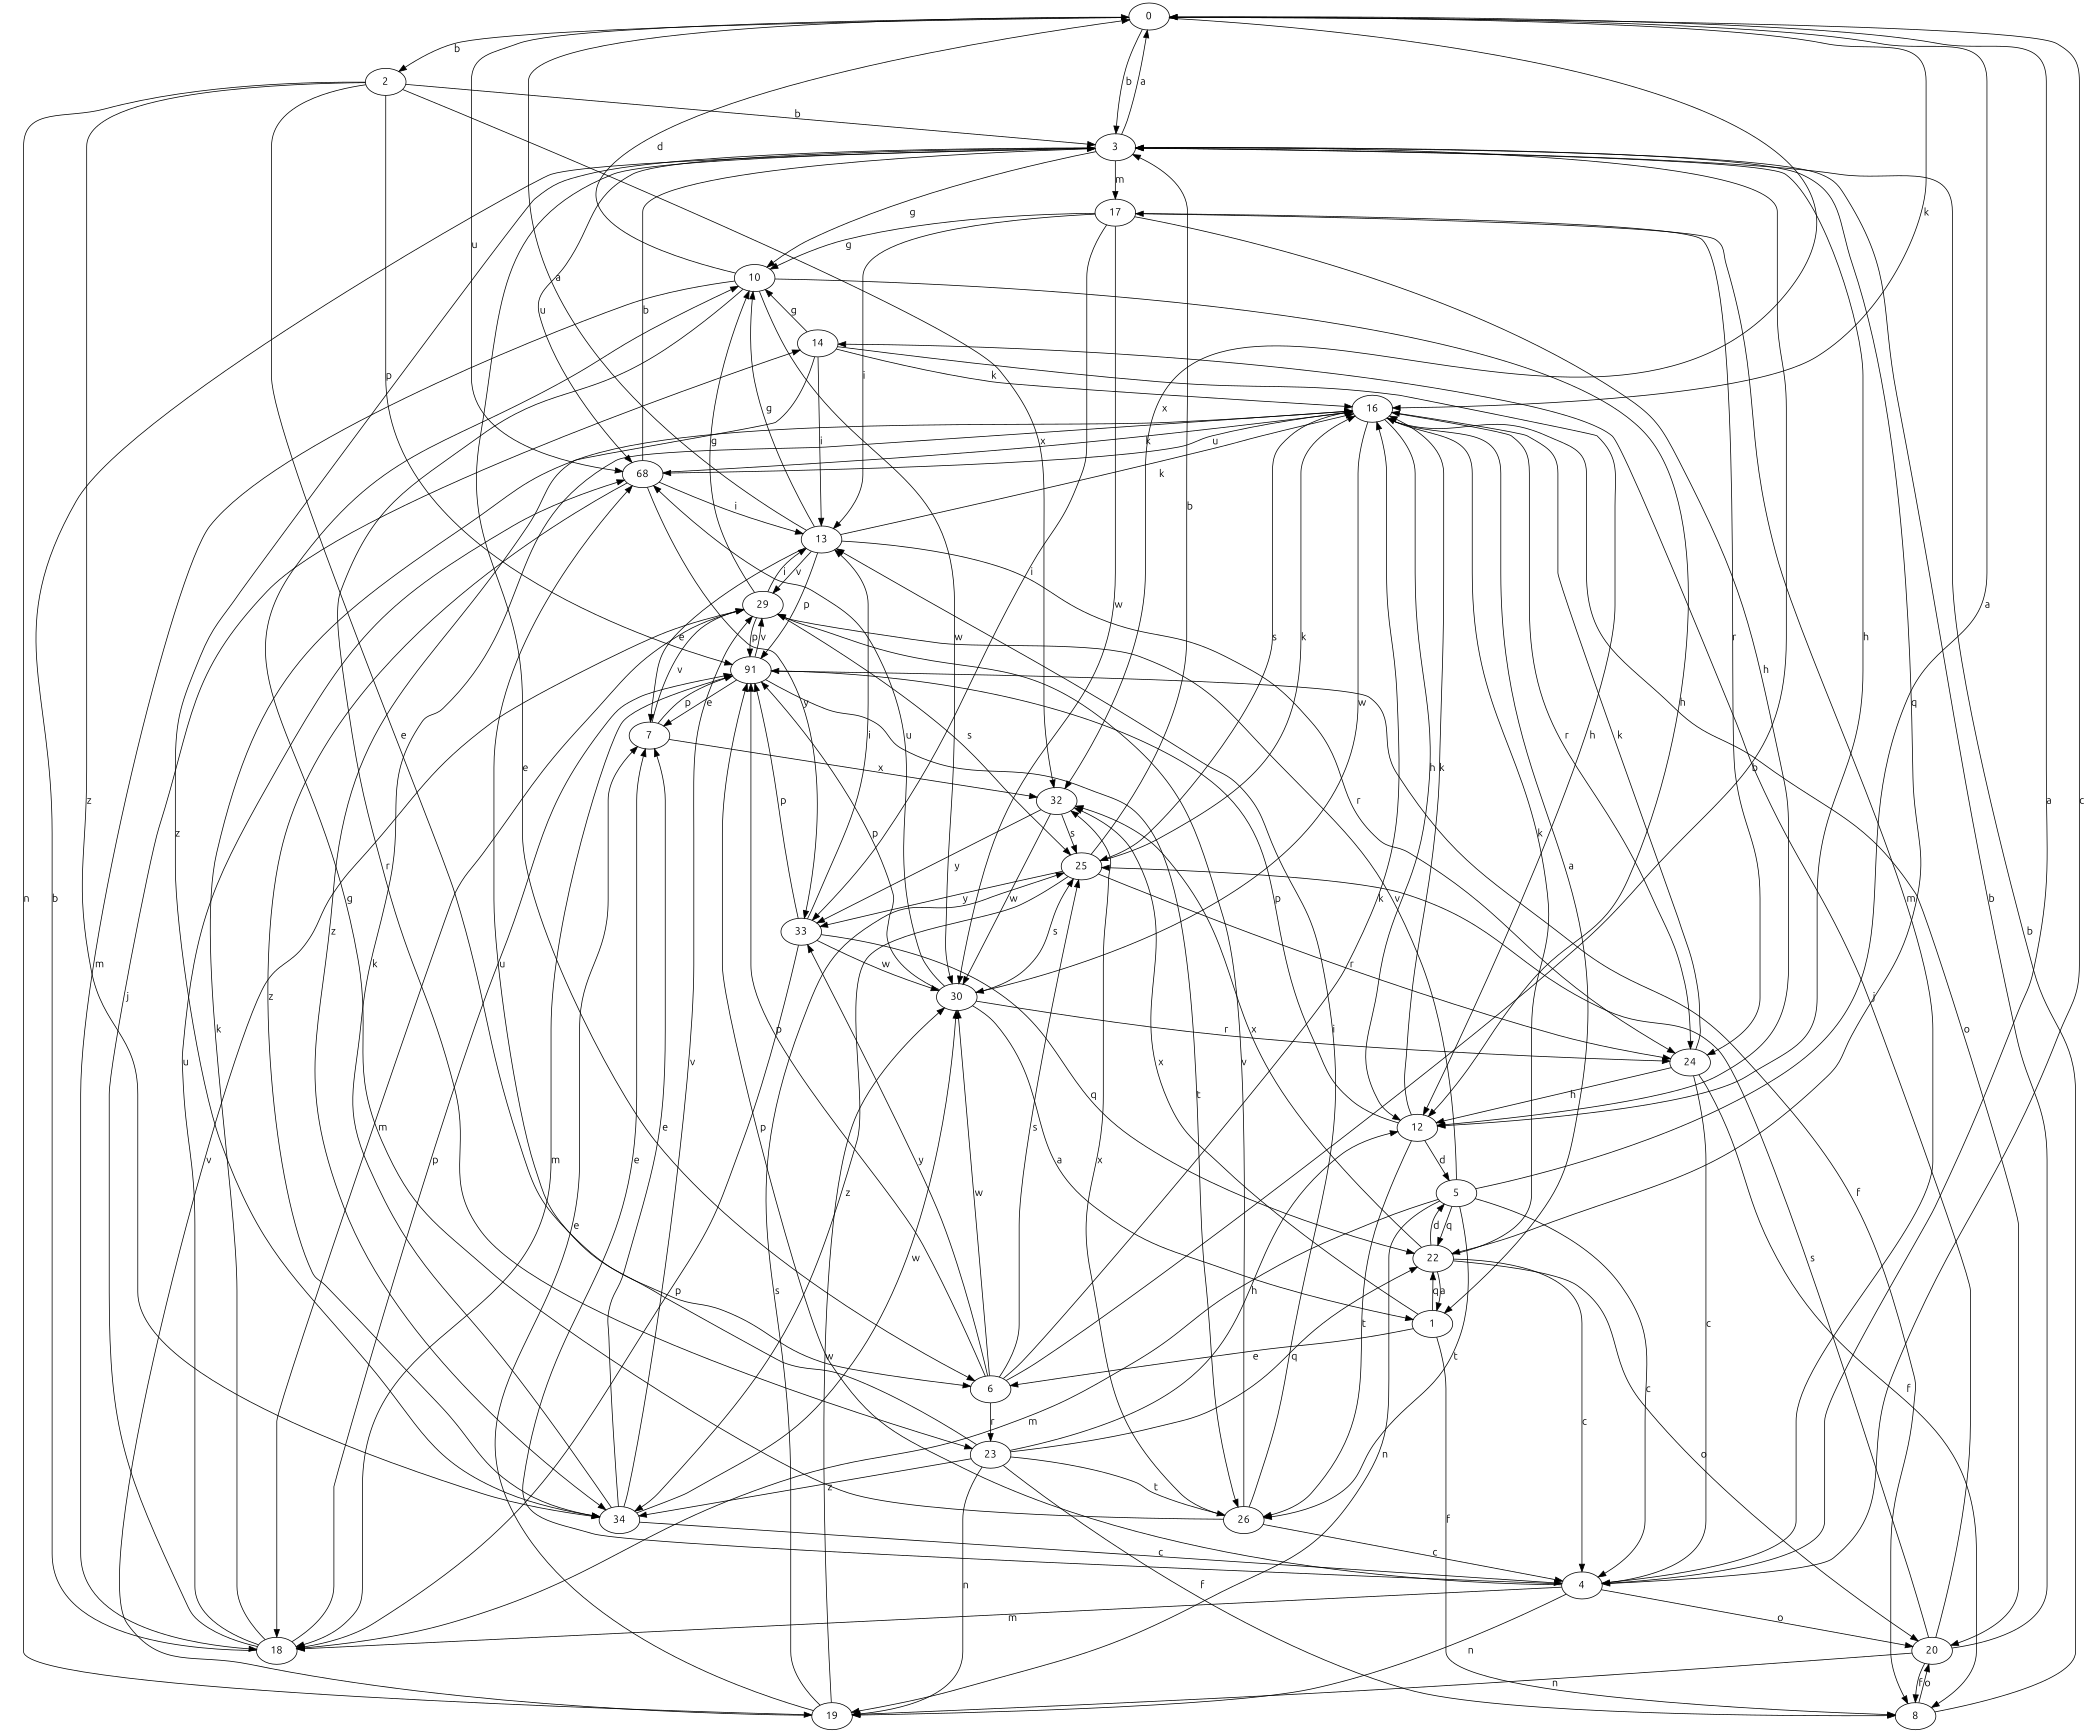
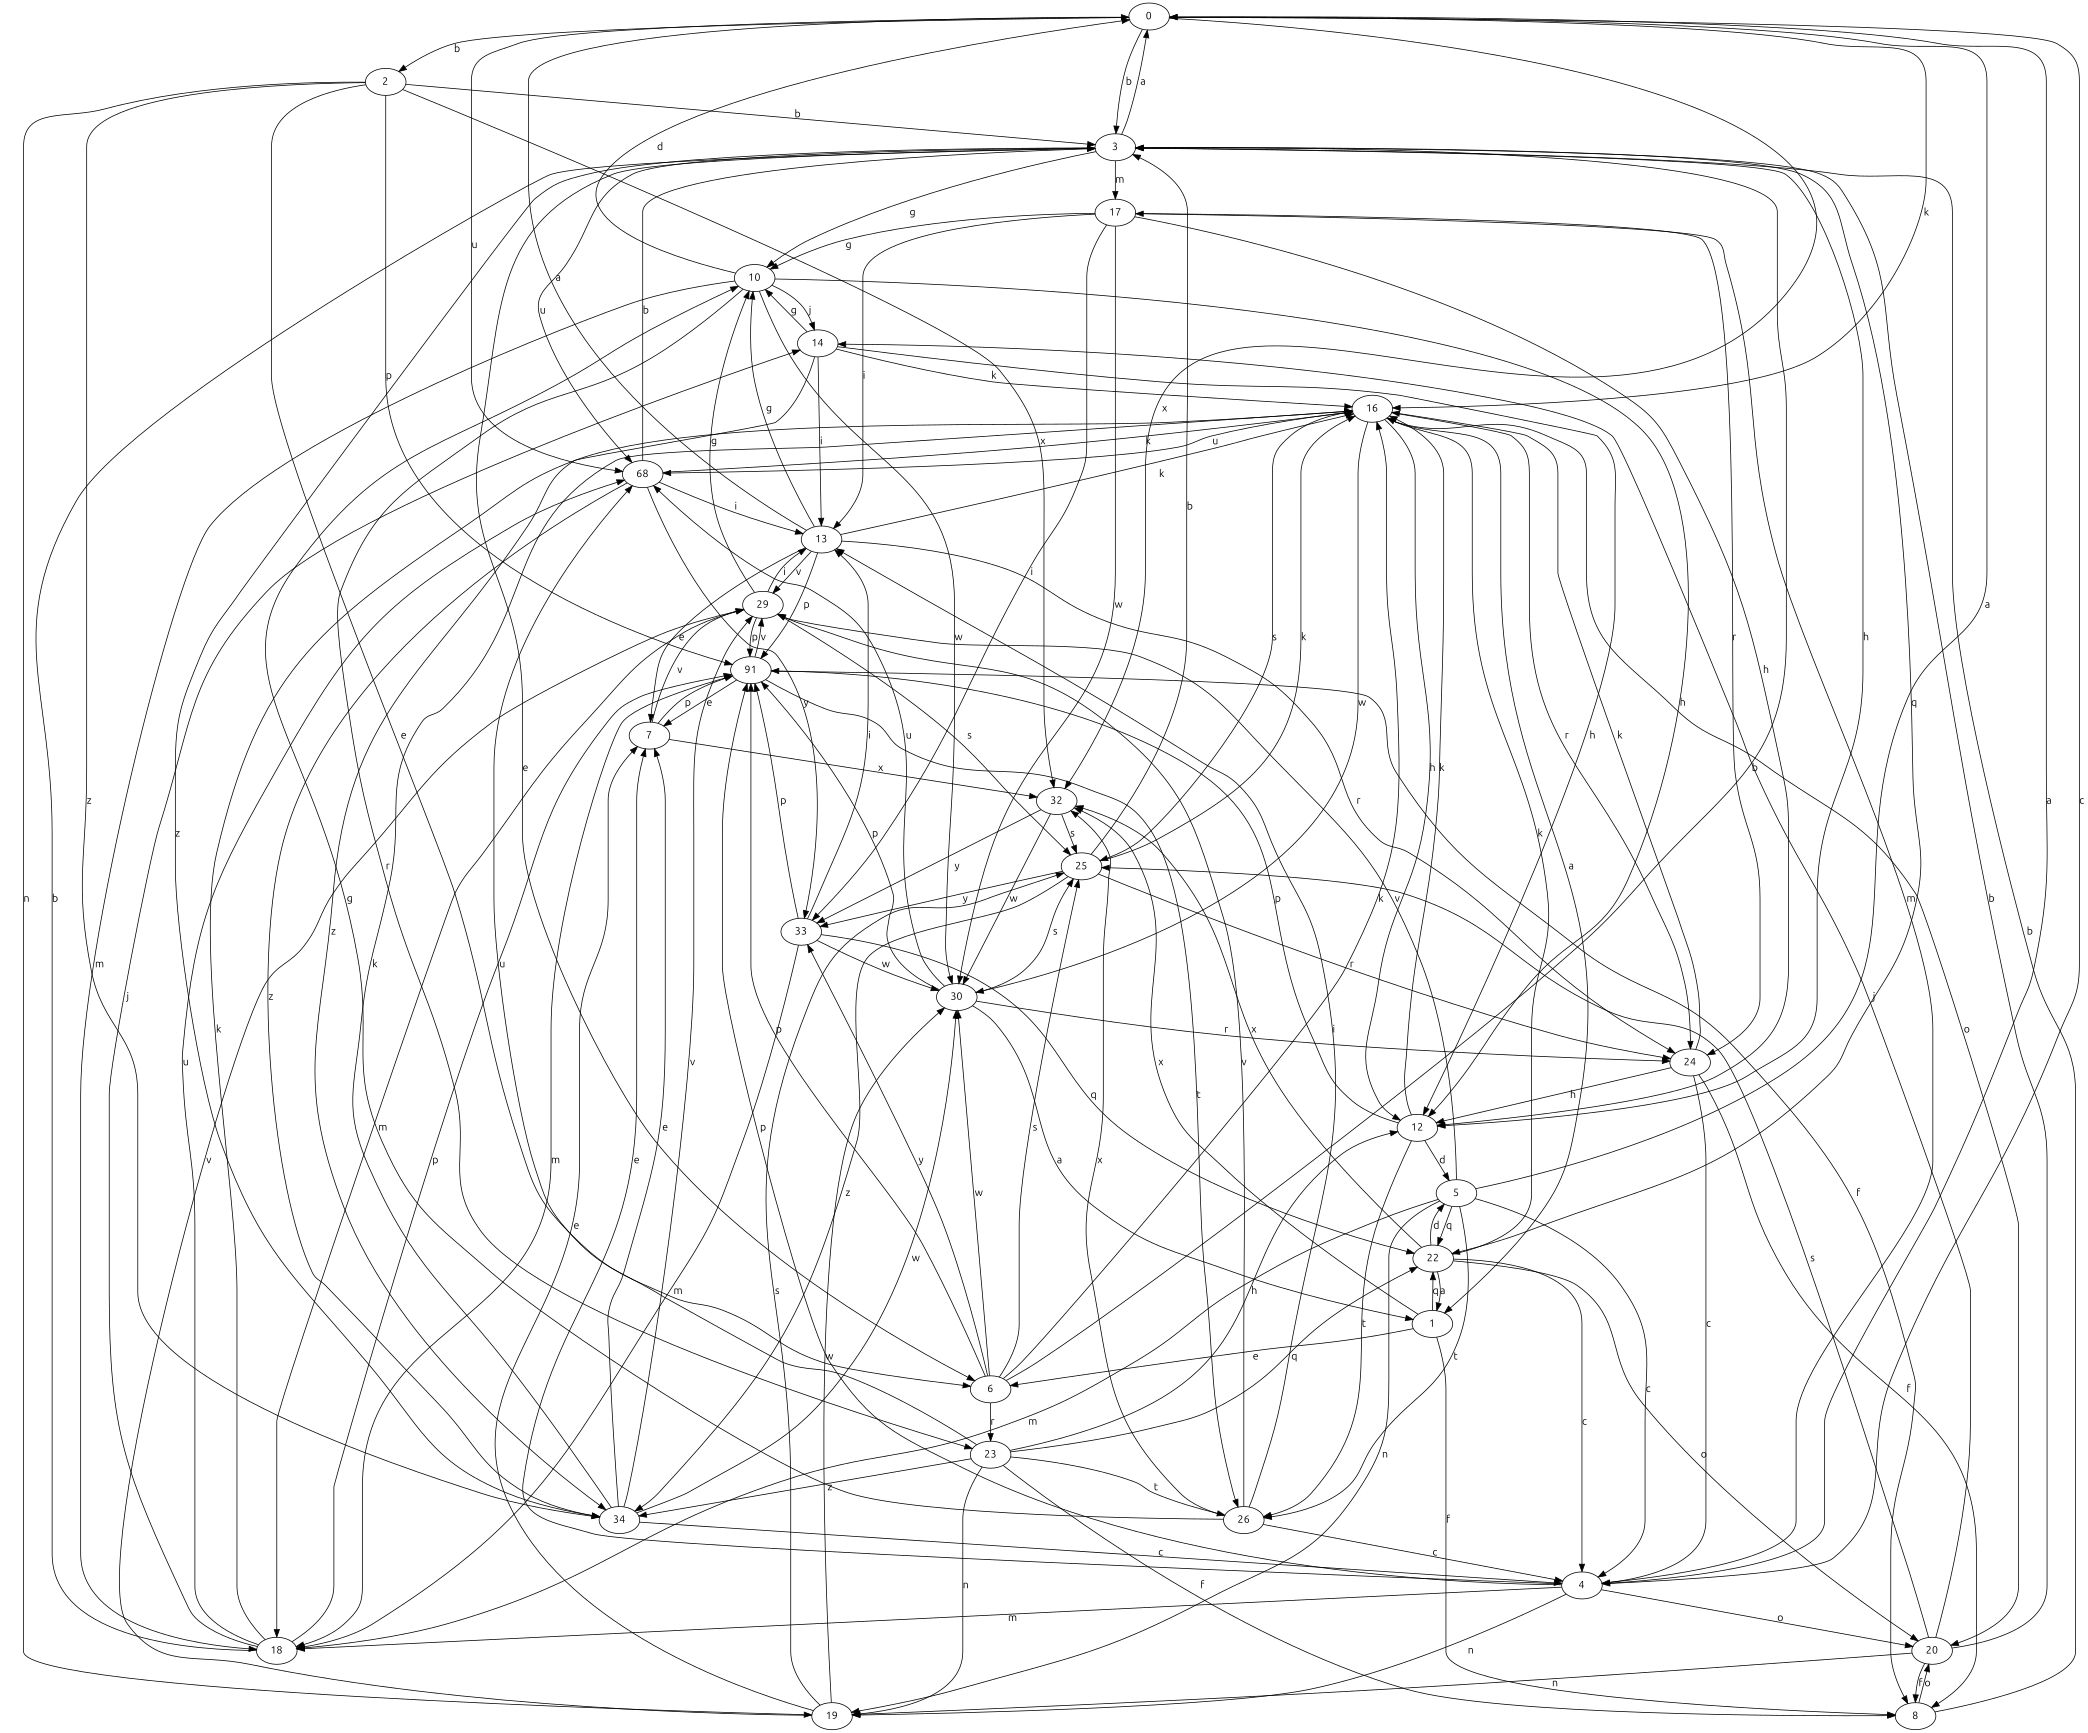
none -> (796, 300)
(678, 1291) -> (678, 1291)
